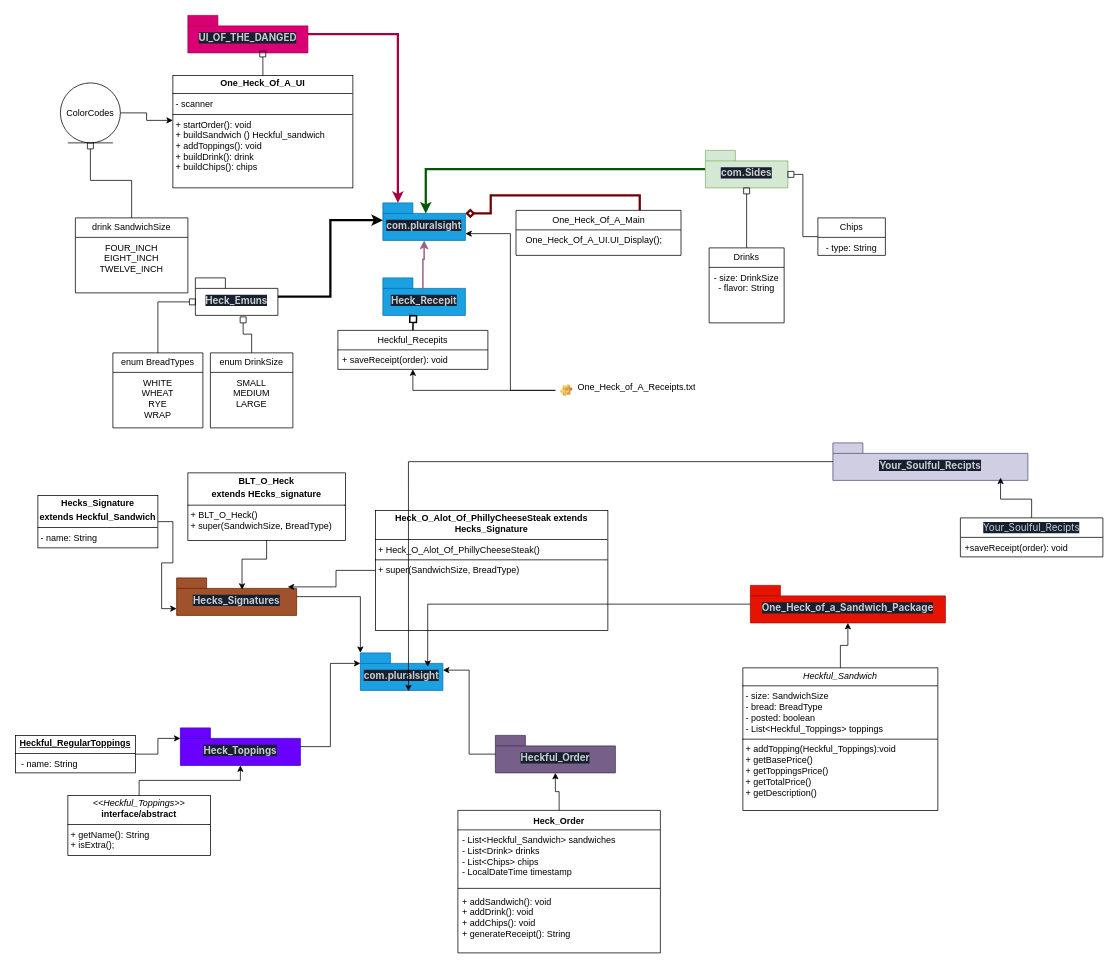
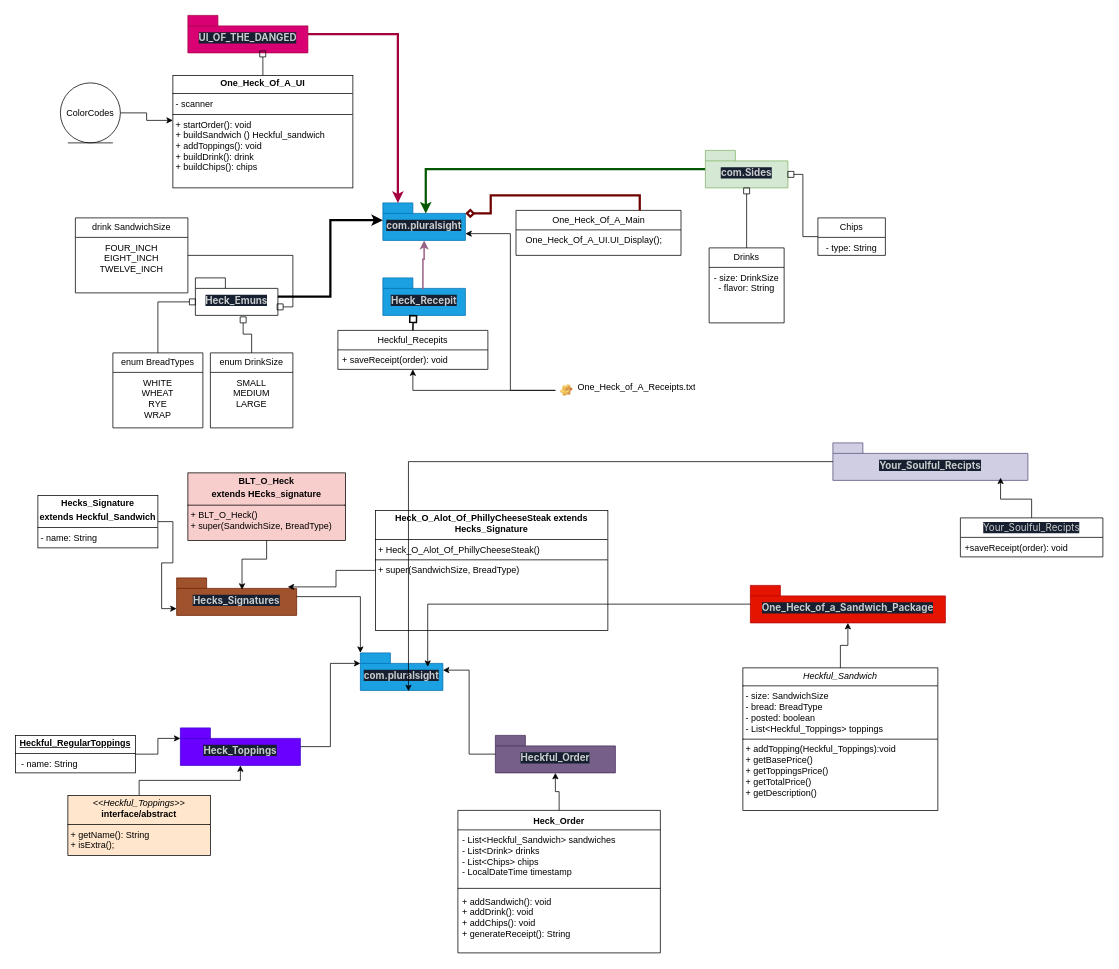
(113, 180) -> (270, 255)
(267, 507) -> (267, 507)
(139, 825) -> (139, 825)
